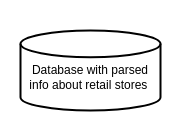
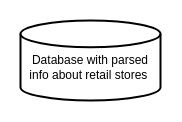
(91, 71) -> (91, 61)
